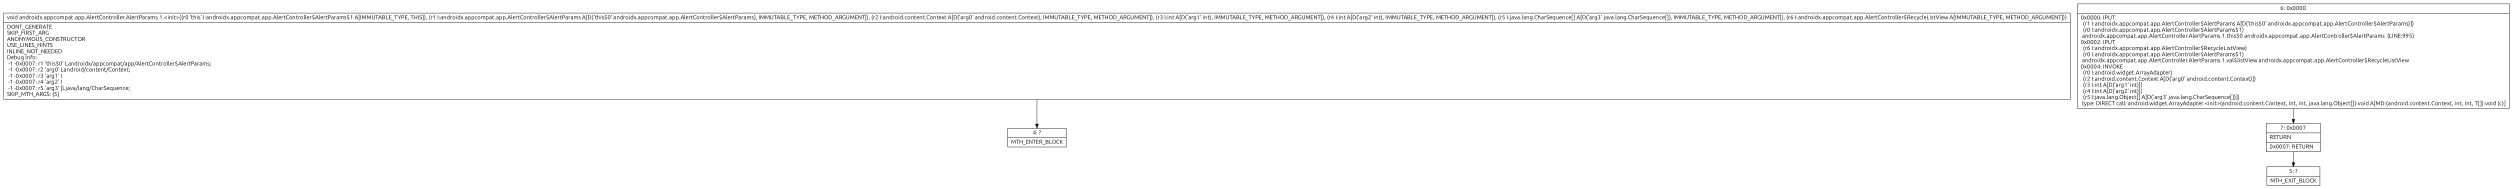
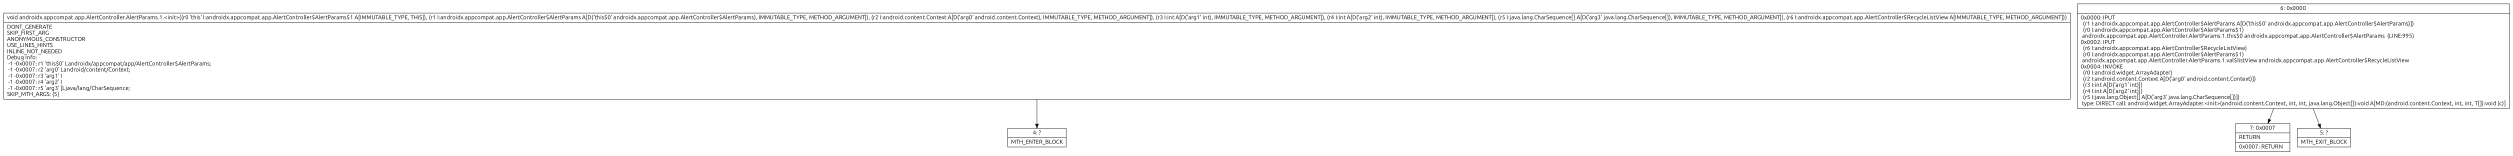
(2293, 157) -> (2316, 116)
